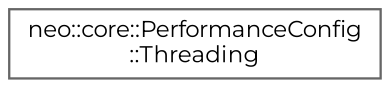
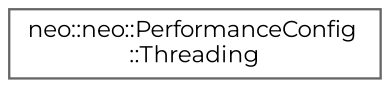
(195, 44) -> (195, 44)
